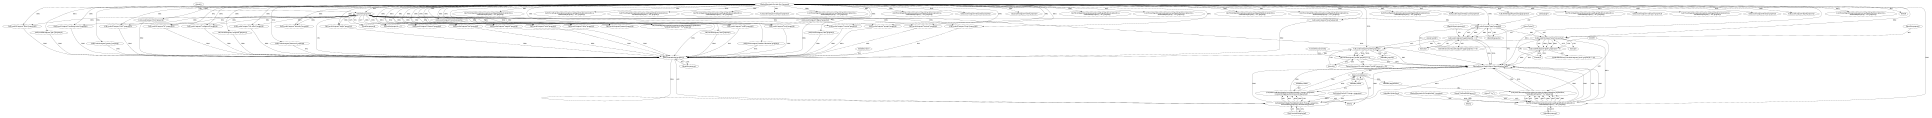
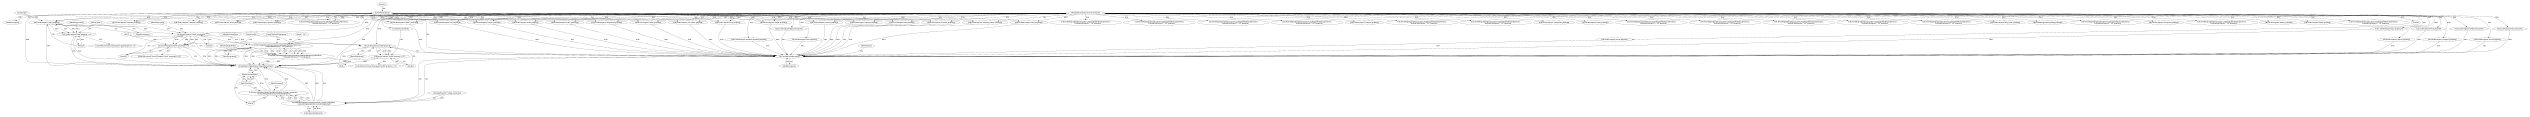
(560, 5) -> (718, 14)
(393, 26) -> none
(1456, 26) -> (77, 23)
(1375, 79) -> (249, 70)
(1426, 93) -> none
